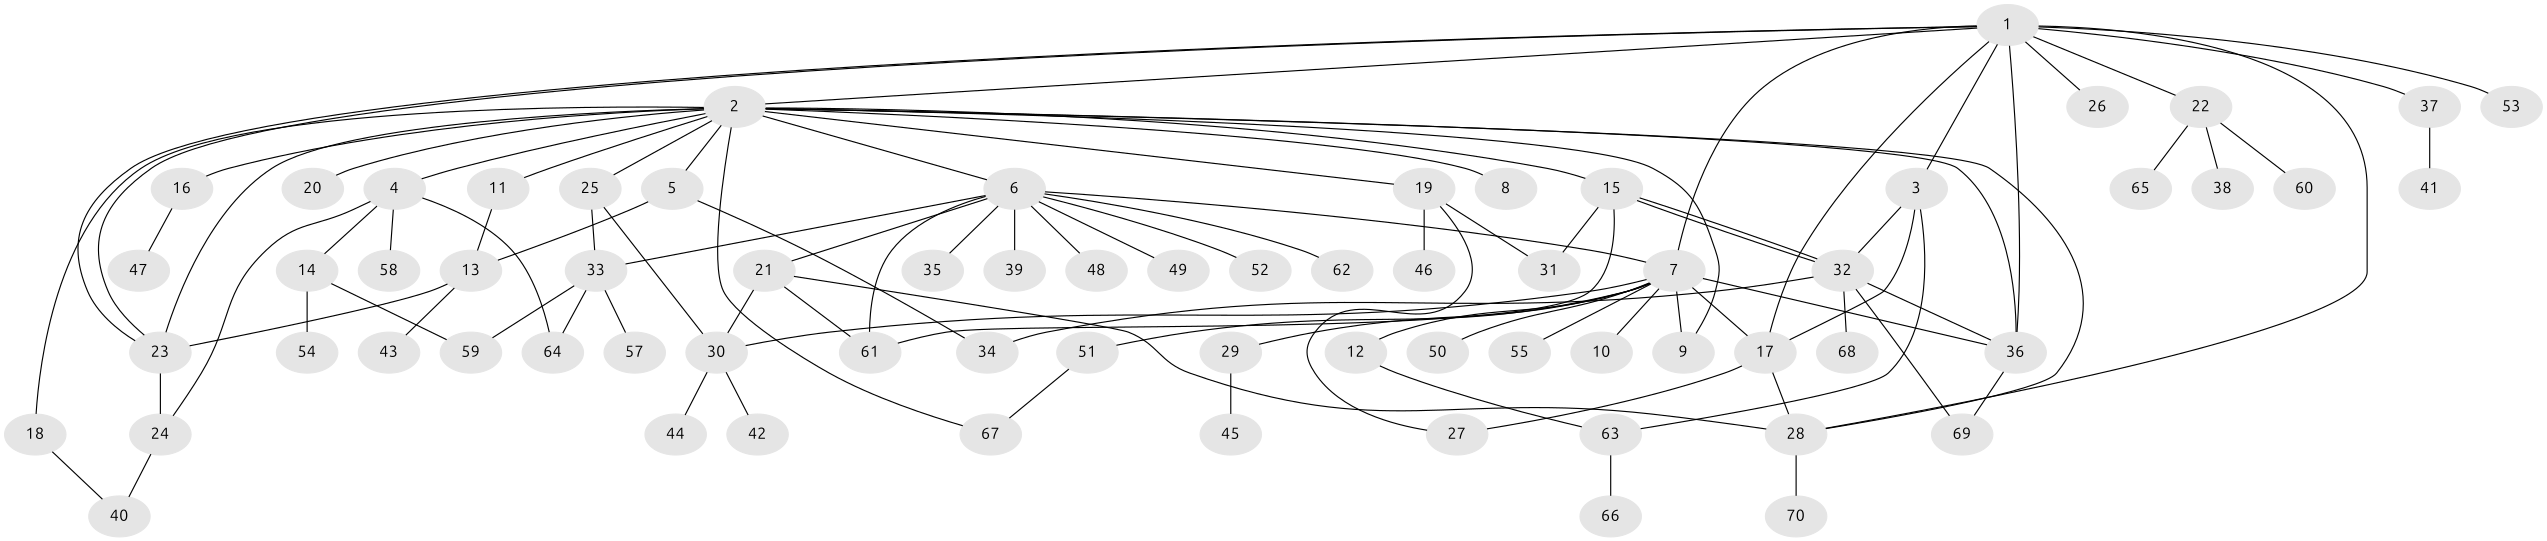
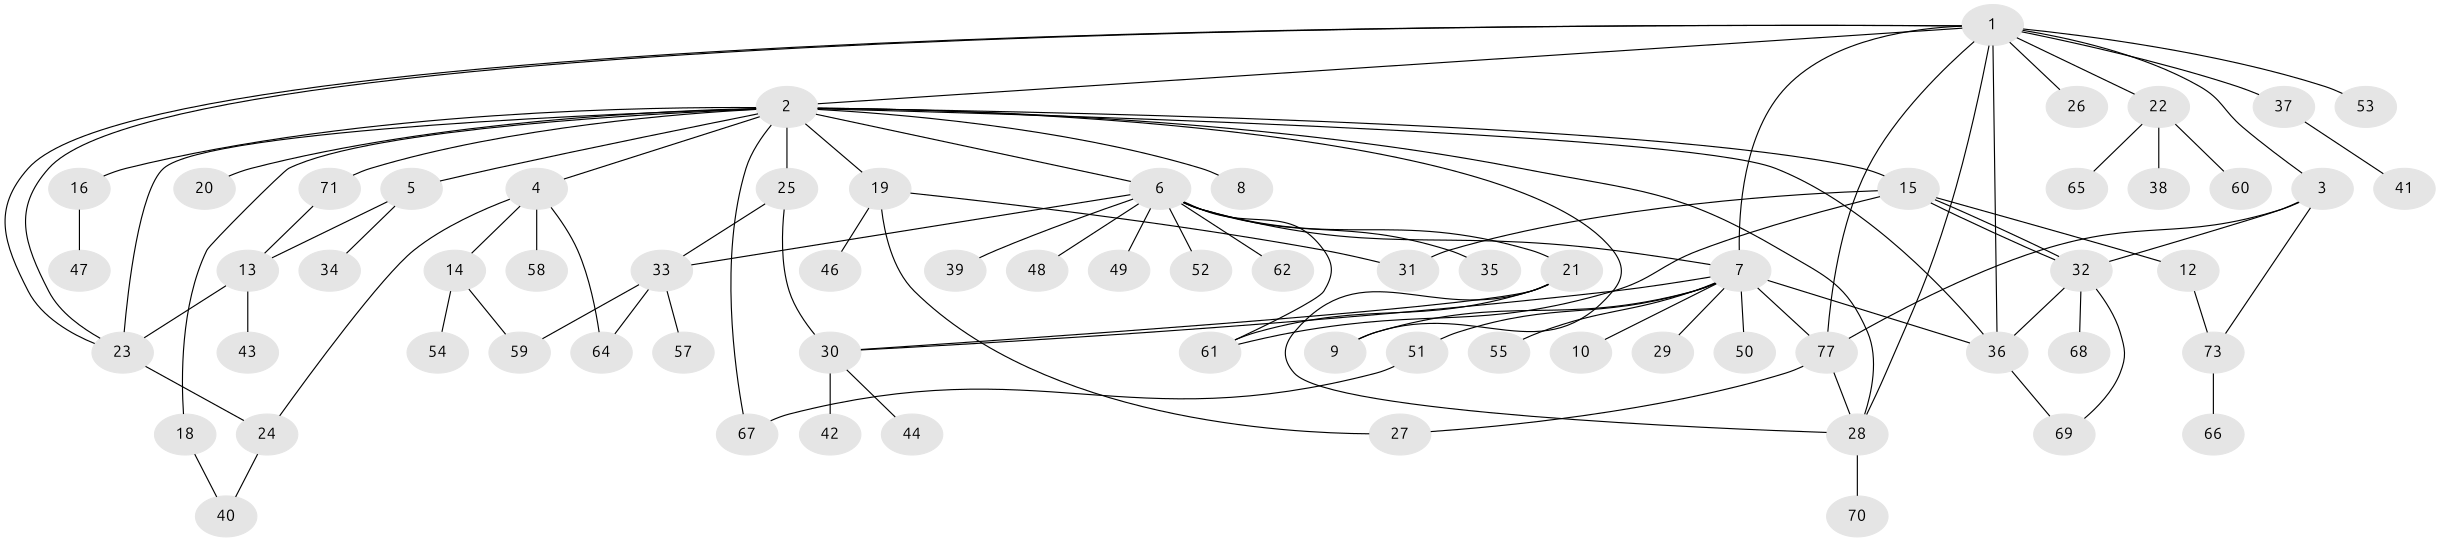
(498, 189) -> (330, 189)
(1392, 303) -> none
(1514, 311) -> (2049, 229)
(1765, 353) -> (1827, 353)
(1231, 435) -> none
(1611, 435) -> (2213, 353)
